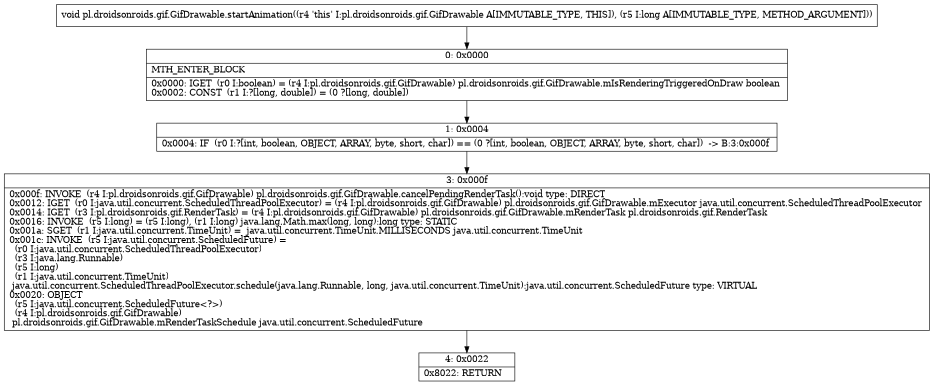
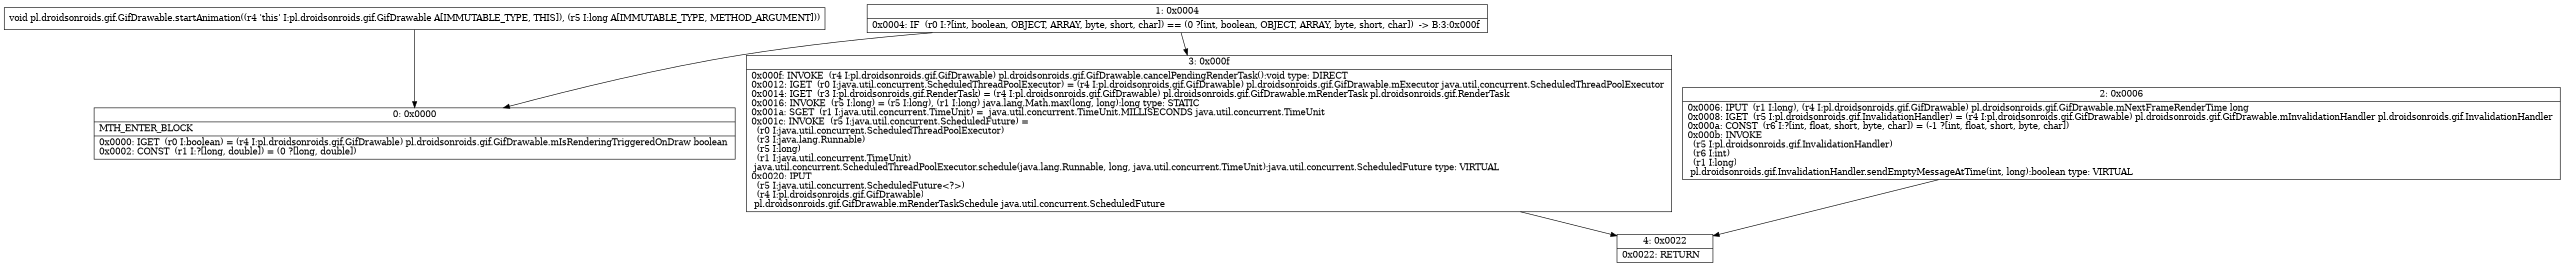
(467, 109) -> (719, 59)
none -> (2121, 134)
(49, 295) -> (784, 177)
(467, 374) -> (1665, 255)
